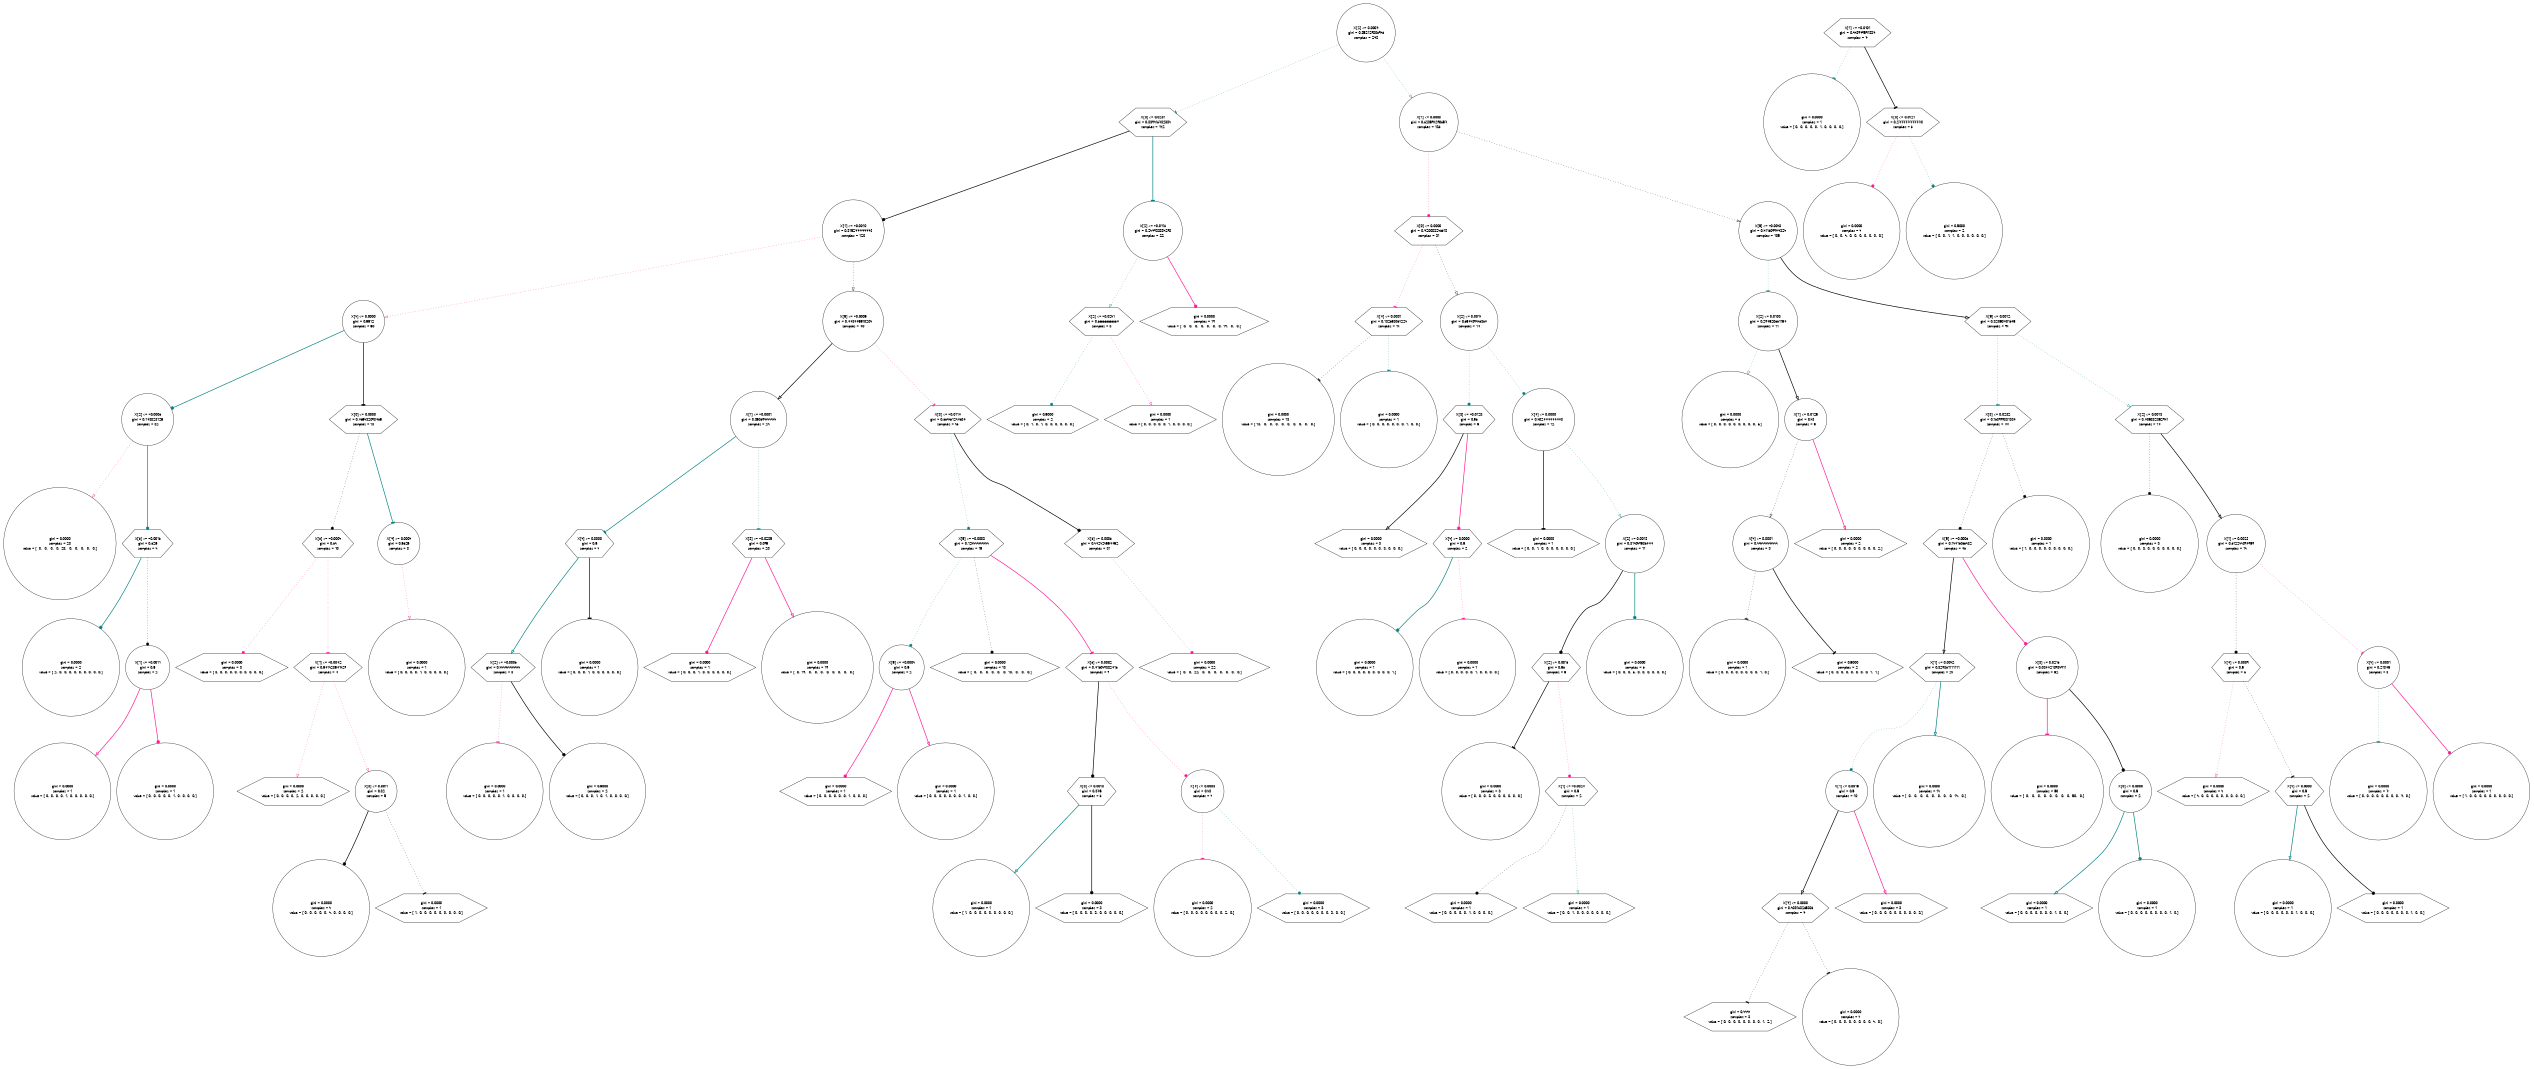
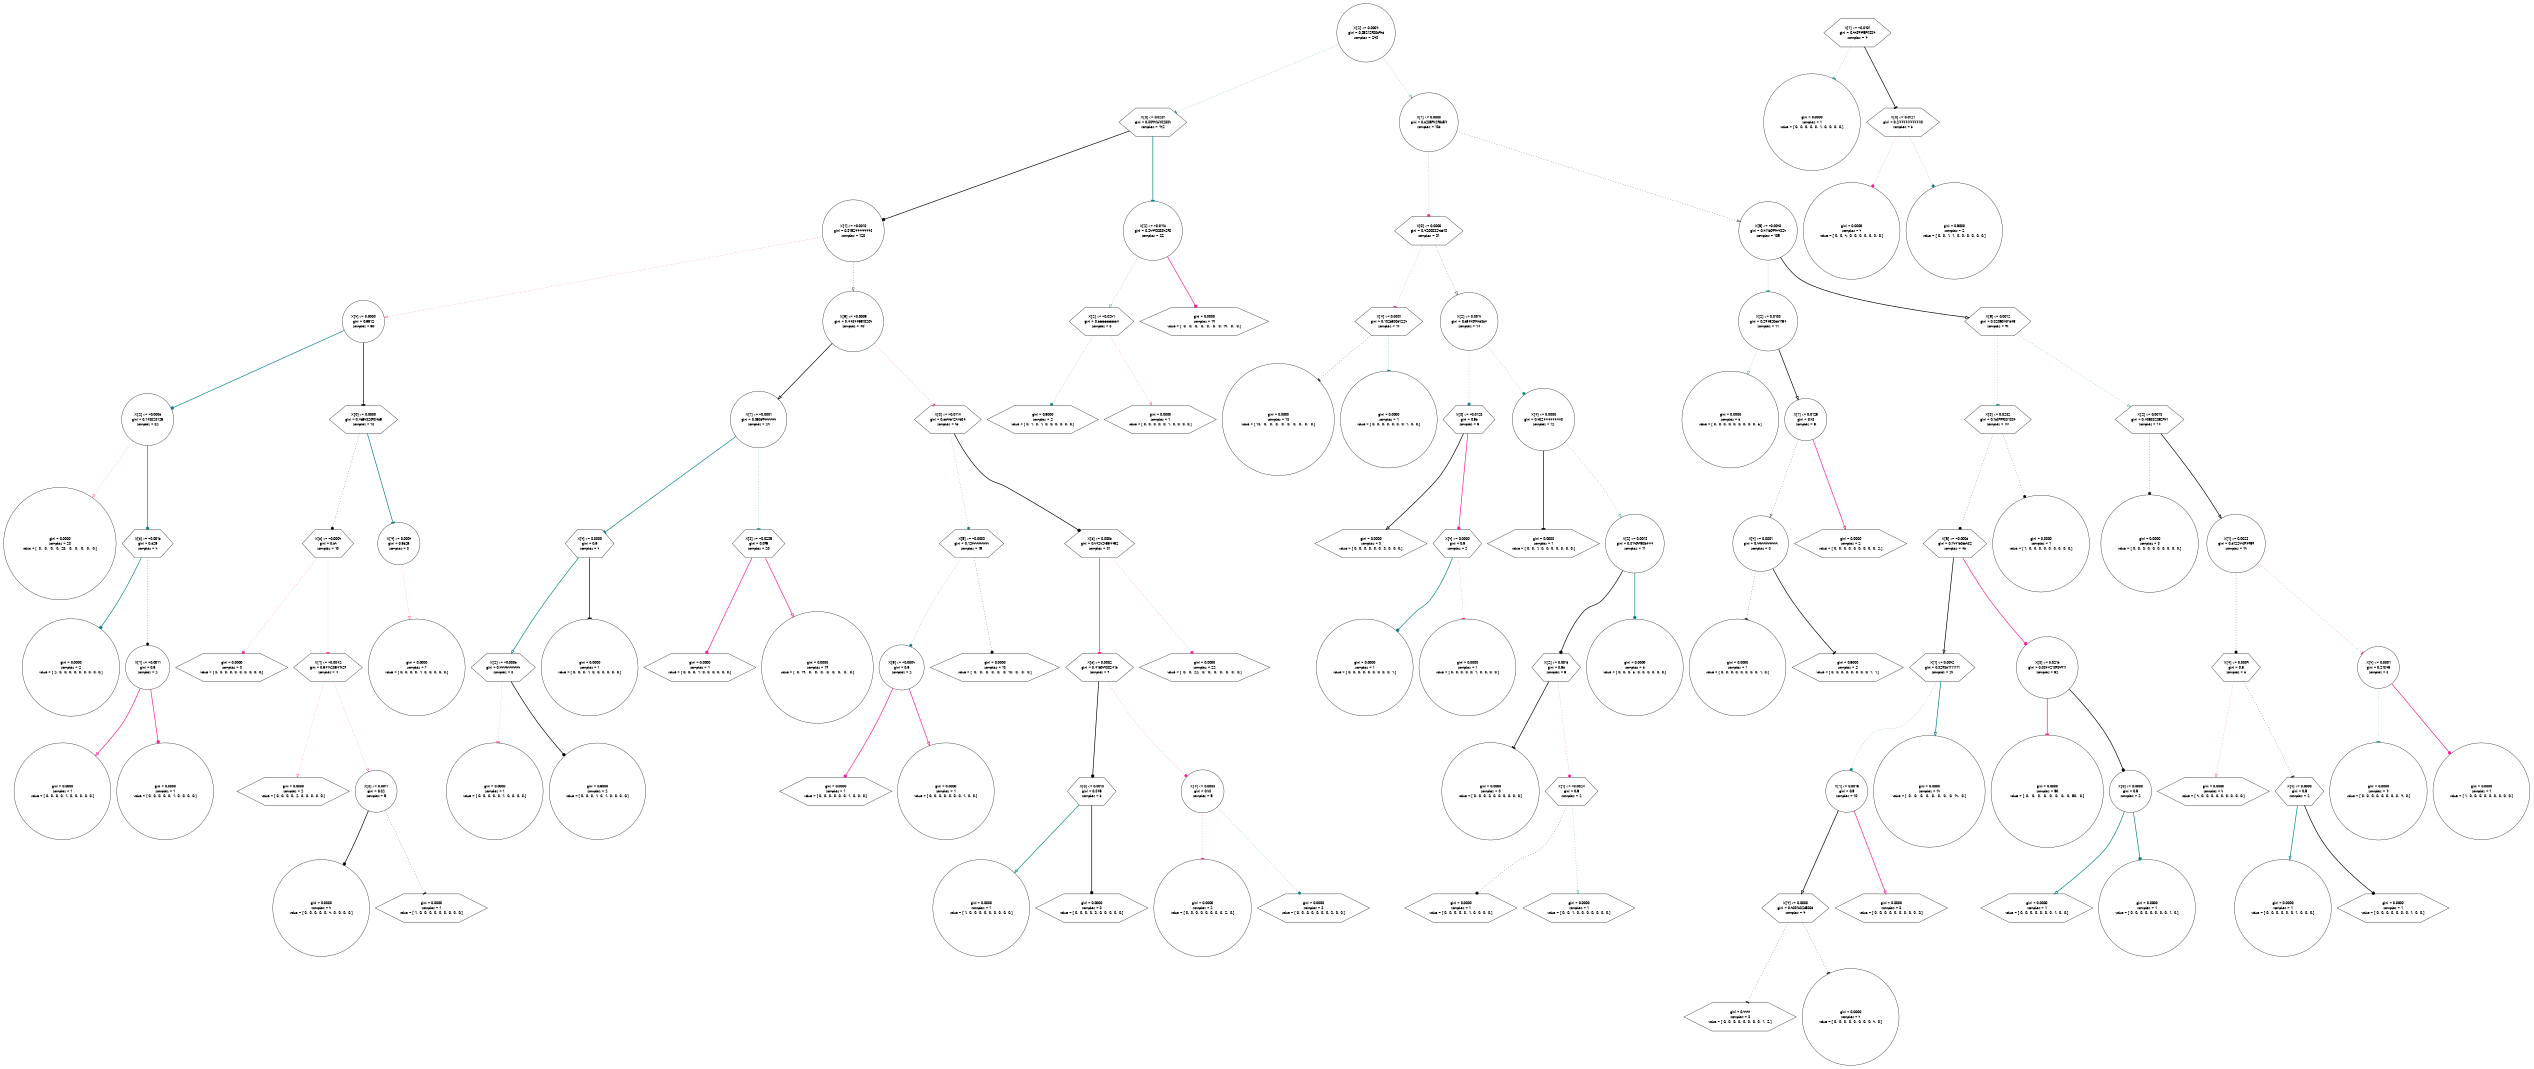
(1047, 597) -> (1100, 605)
(1203, 791) -> (1203, 791)
